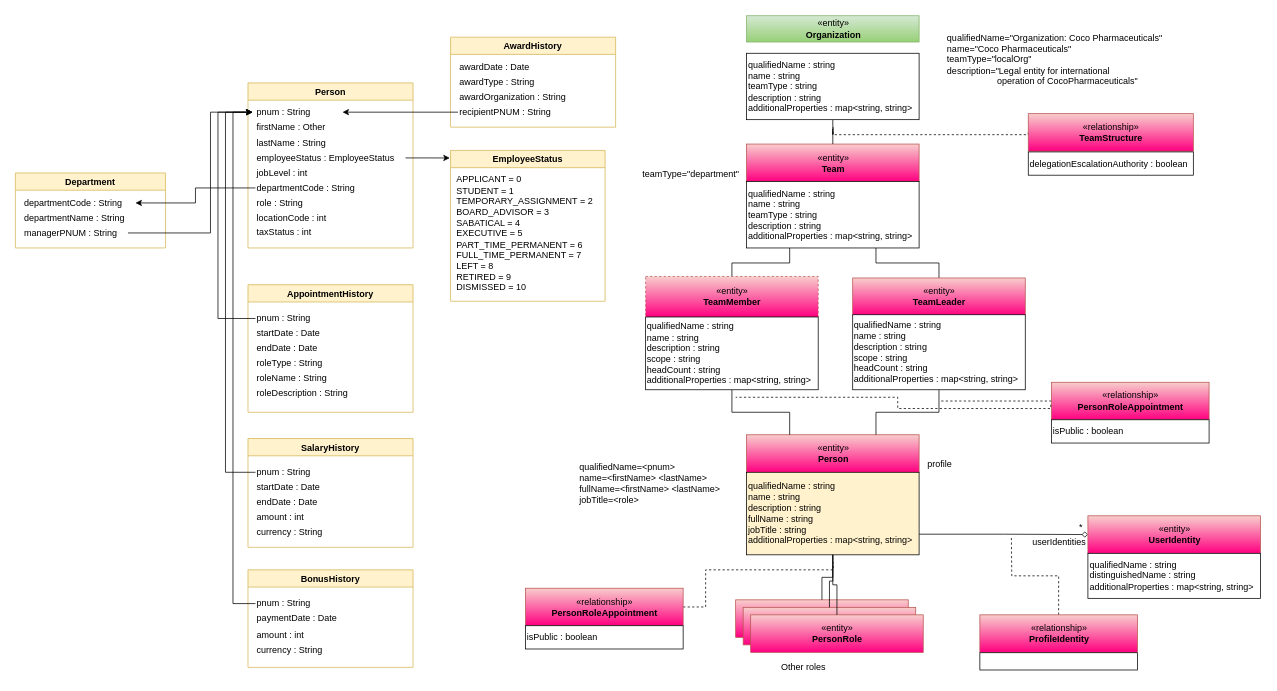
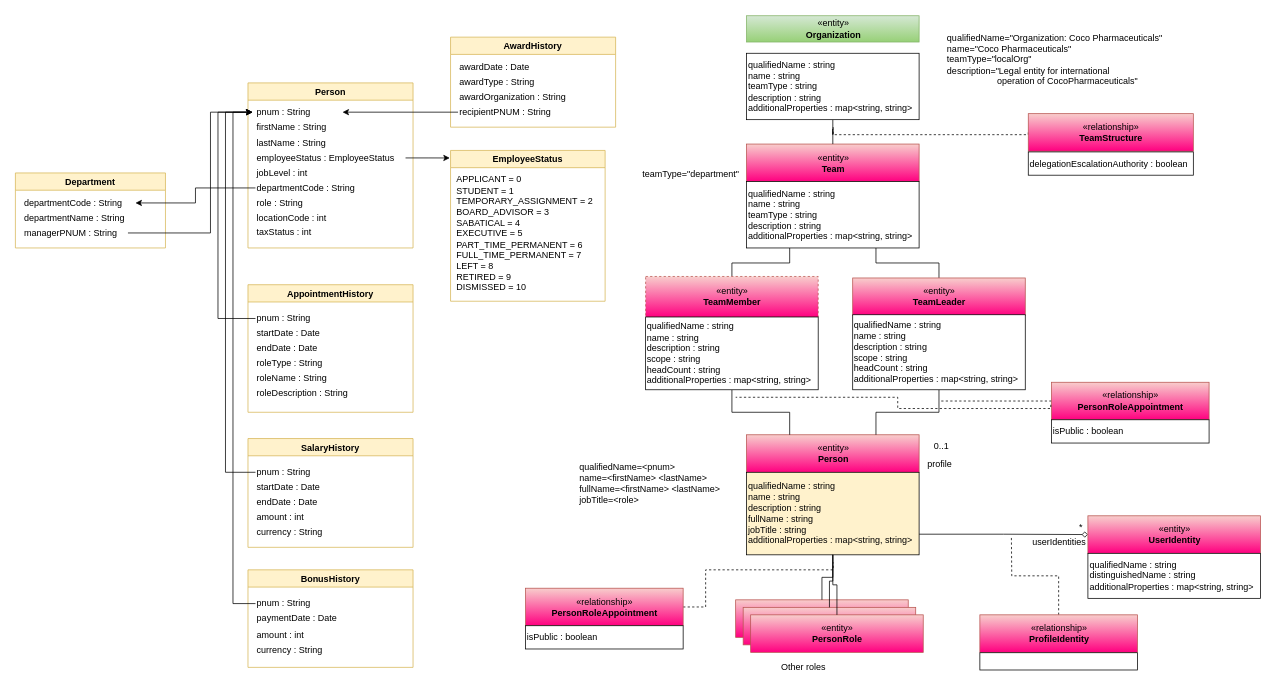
(295, 127) -> (296, 127)
none -> (941, 446)
